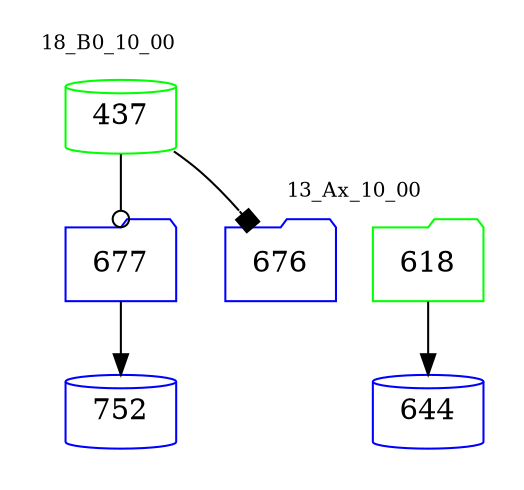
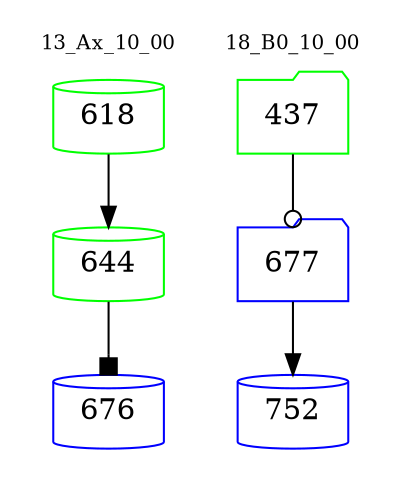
(121, 117) -> (293, 117)
(222, 193) -> (109, 328)
(281, 264) -> (109, 412)
(428, 264) -> (109, 117)
(428, 412) -> (109, 264)
